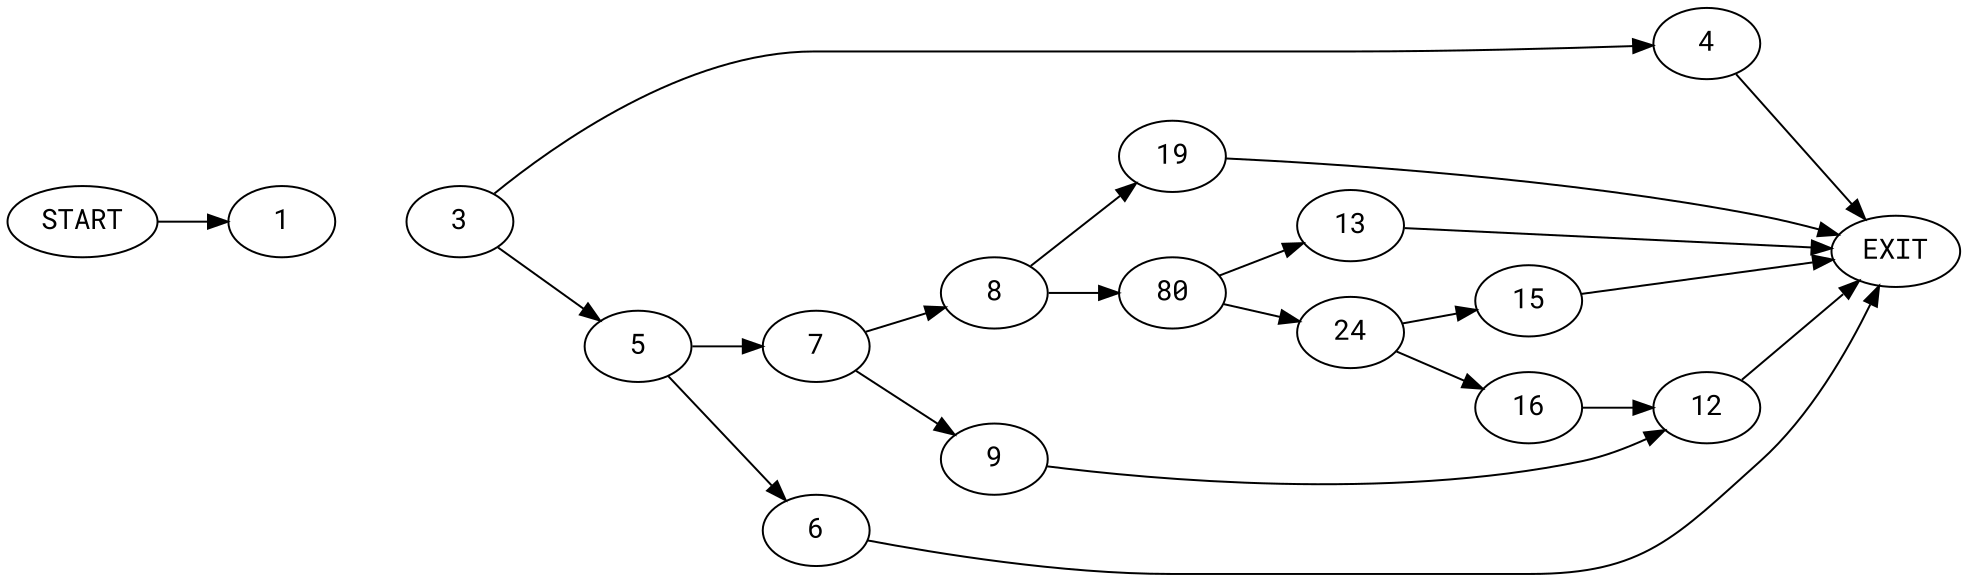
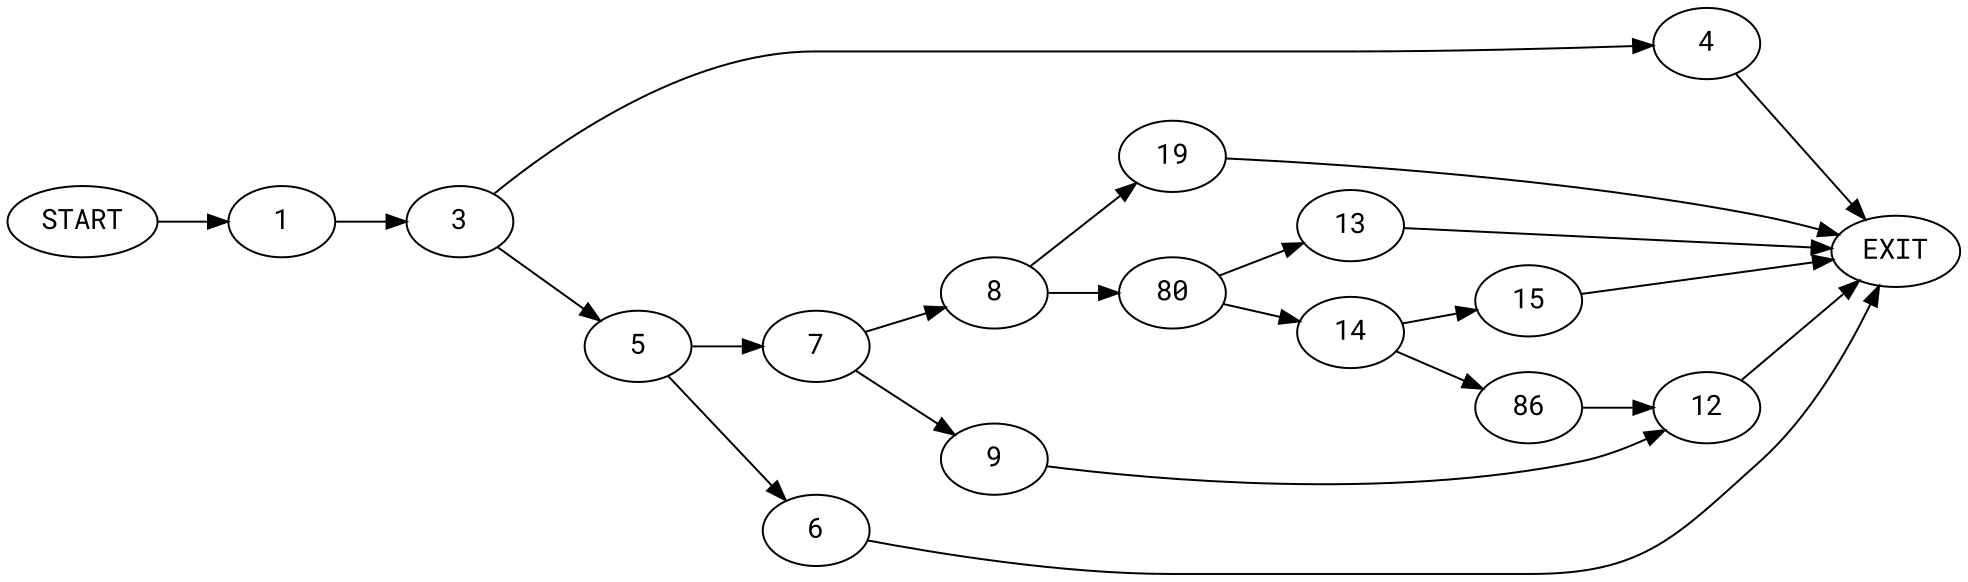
none -> (361, 222)
(1351, 332) -> (1351, 332)
(1529, 408) -> (1529, 408)
